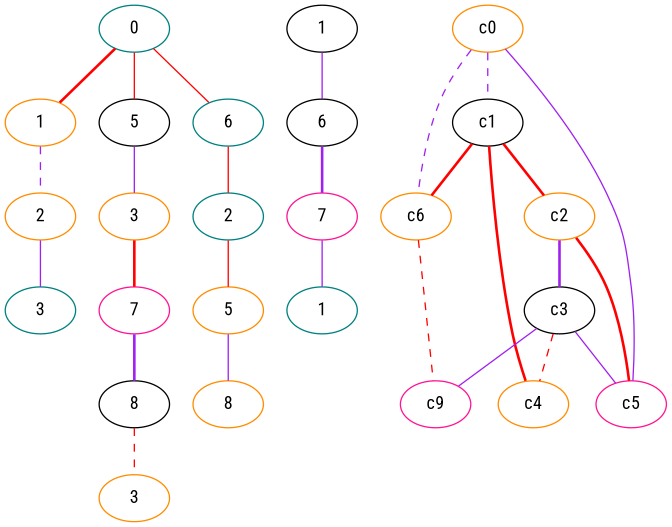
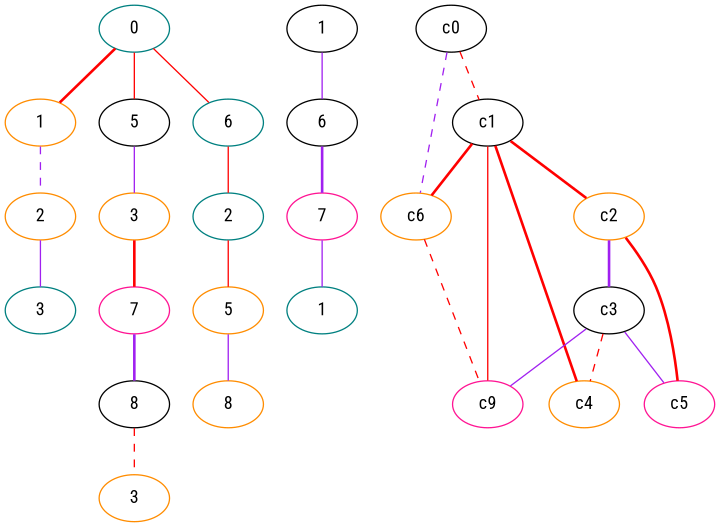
(488, 29) -> (451, 29)
(488, 76) -> (470, 76)
(610, 200) -> none
none -> (488, 263)
